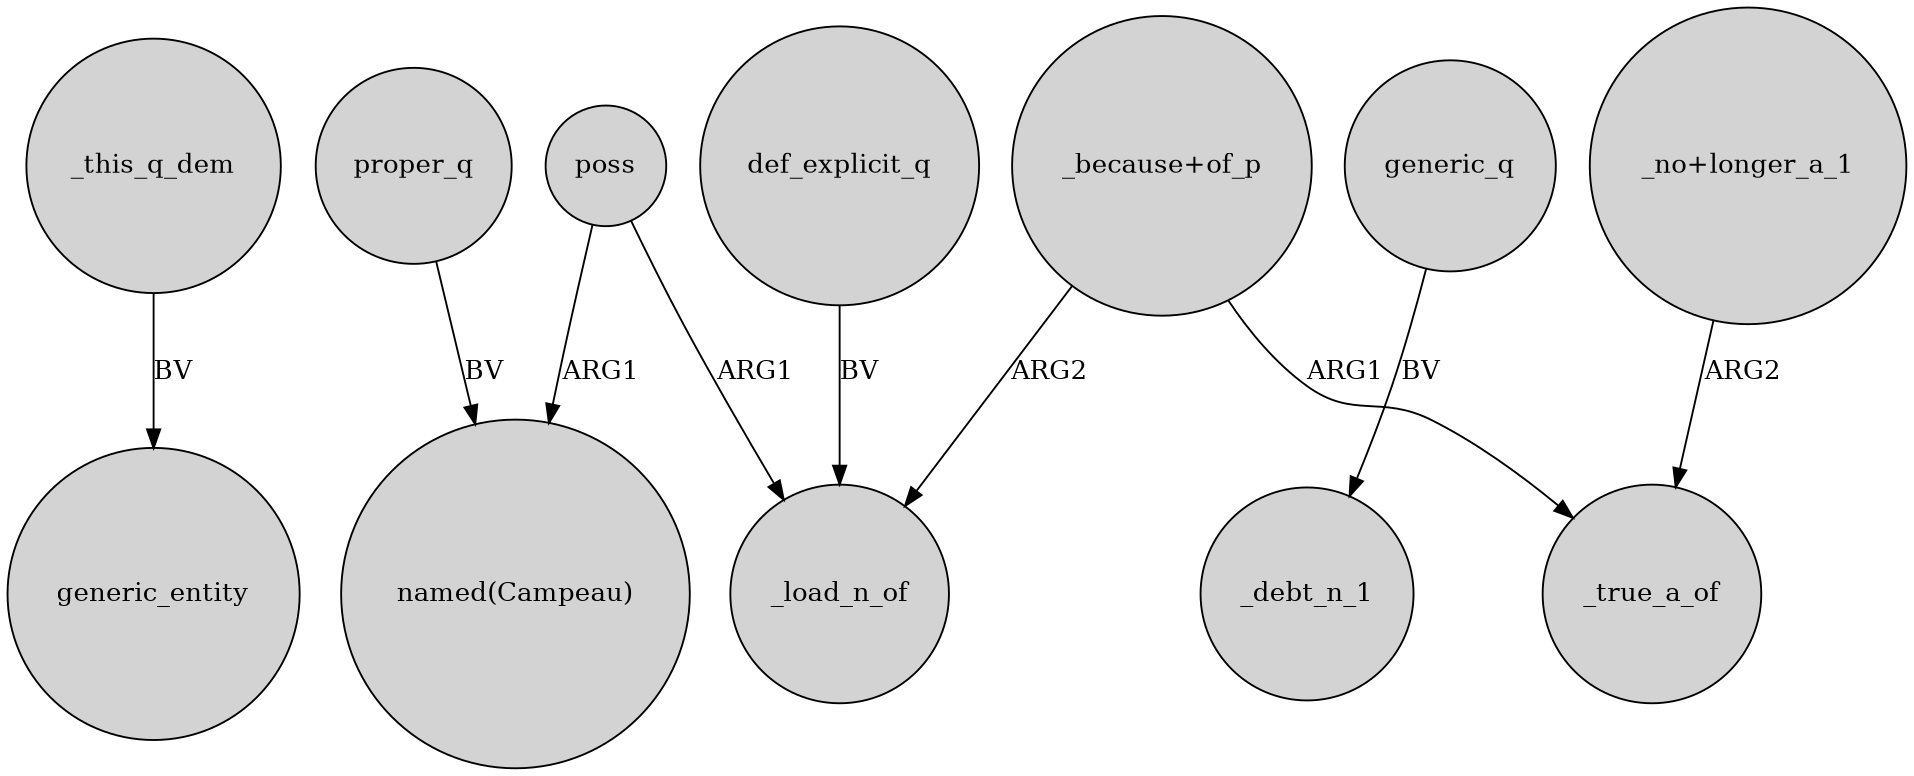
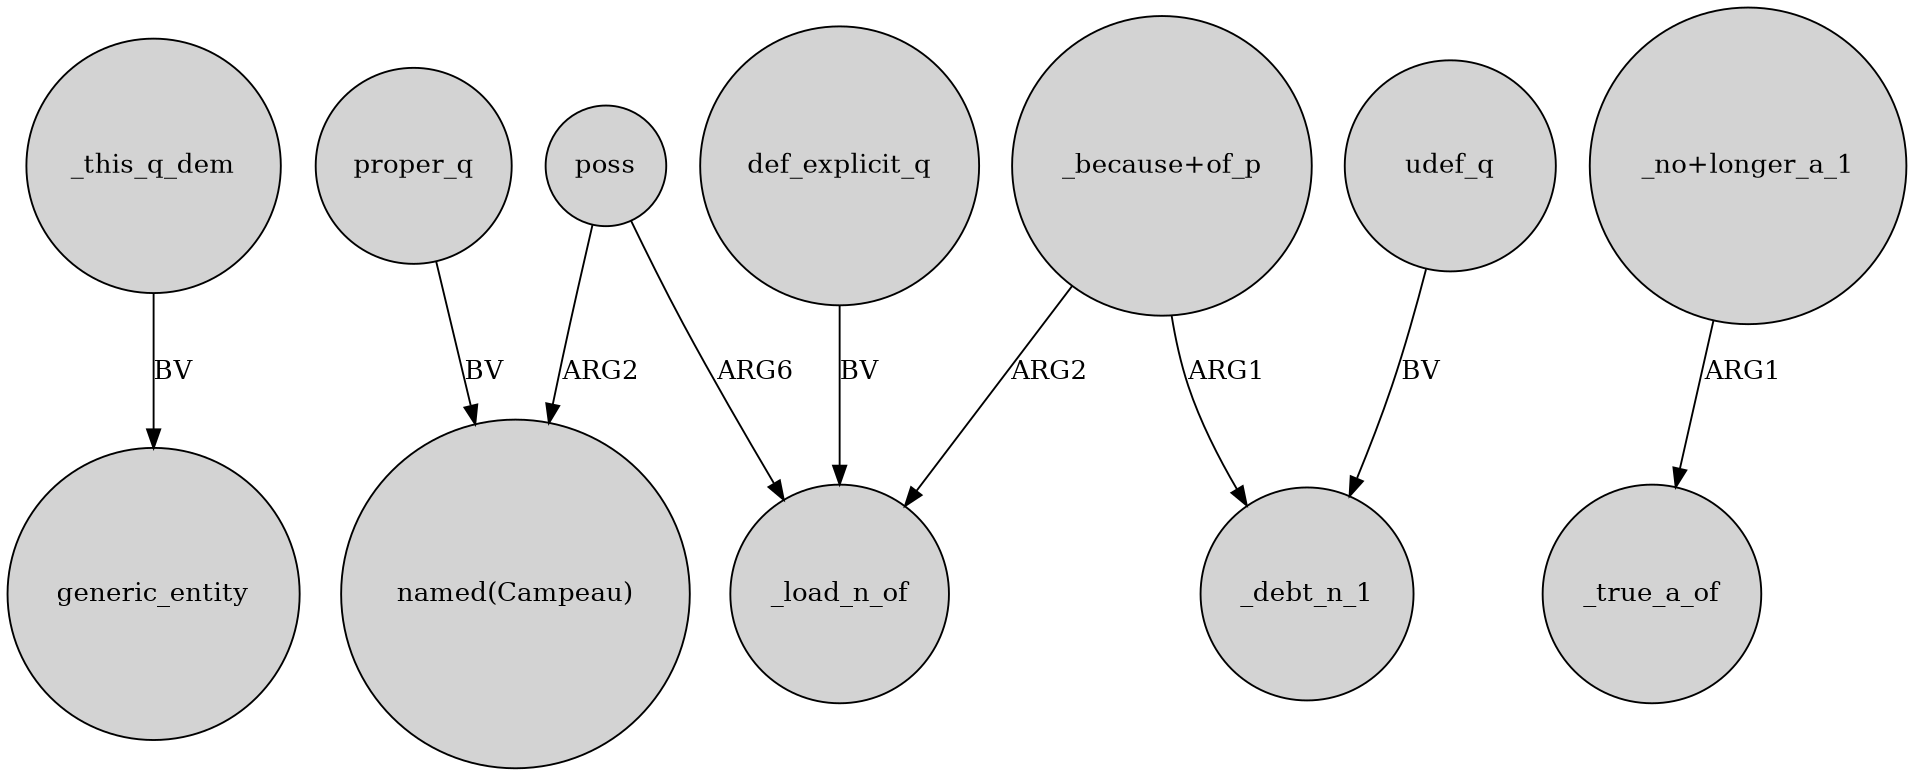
(1450, 166) -> (1450, 166)
(601, 372) -> (601, 372)
(756, 372) -> (756, 372)
(1743, 372) -> (1743, 372)
(1366, 406) -> (1195, 405)
